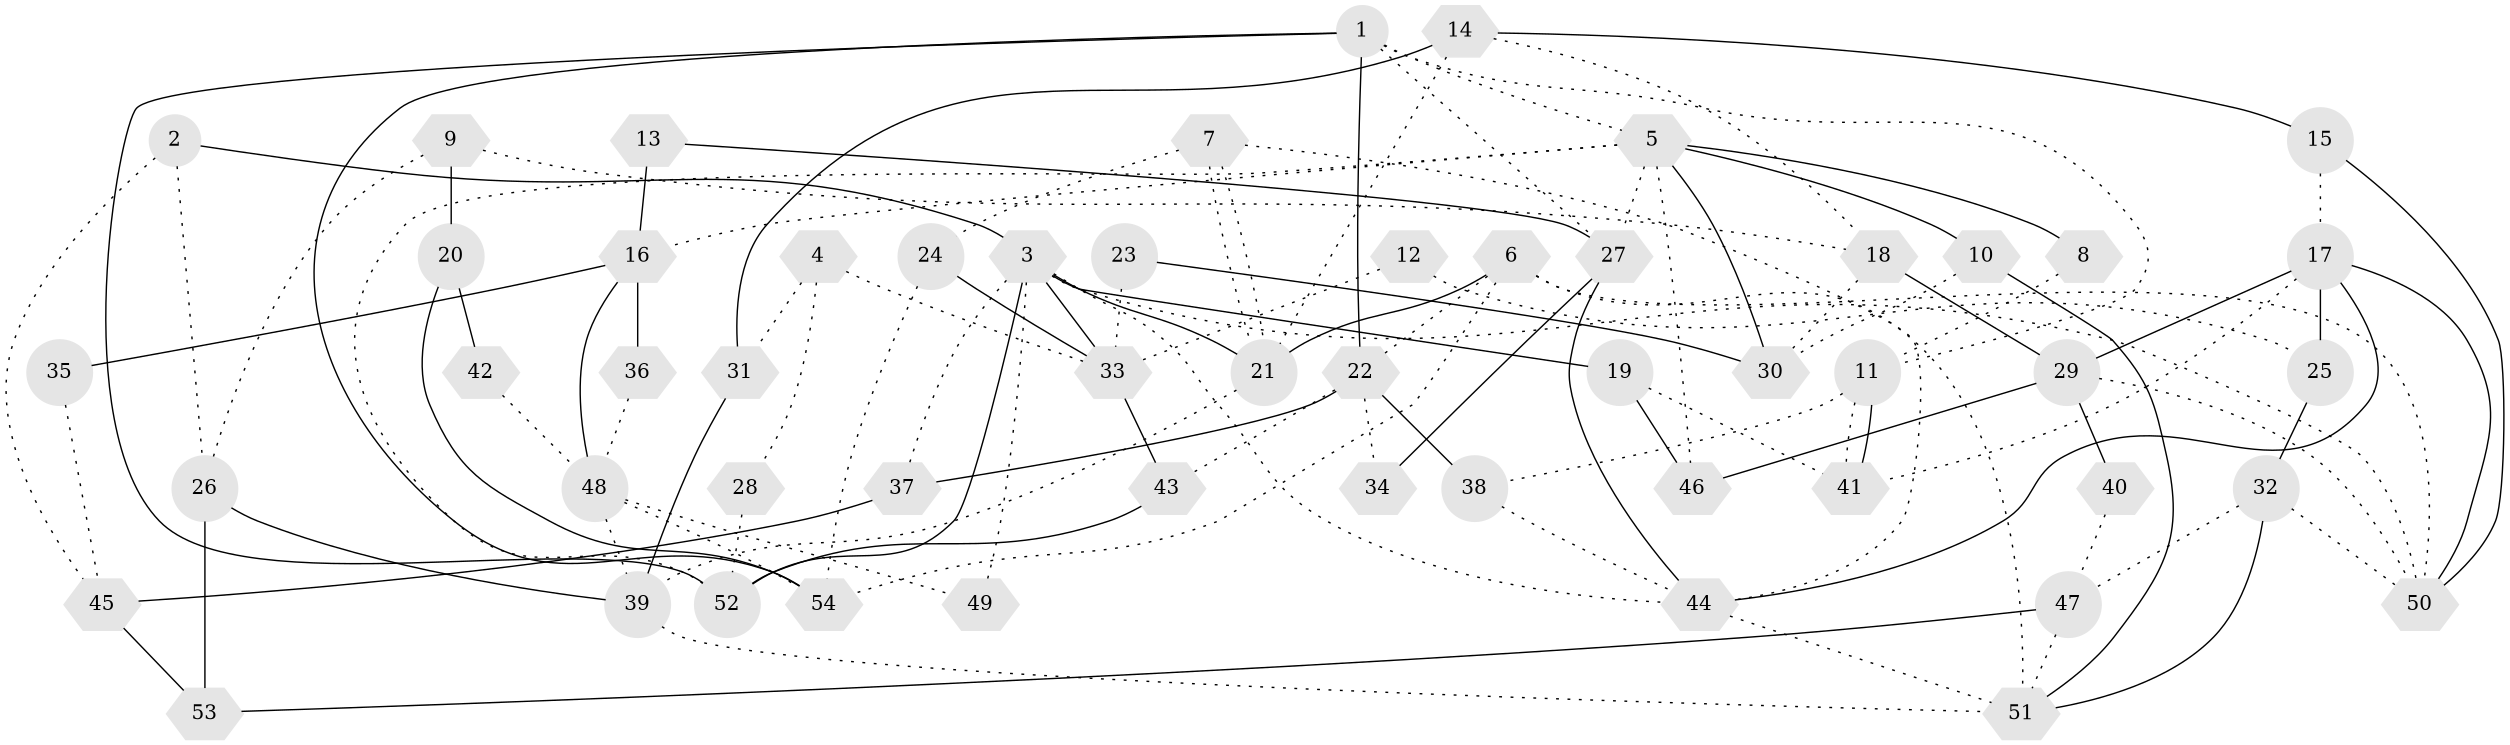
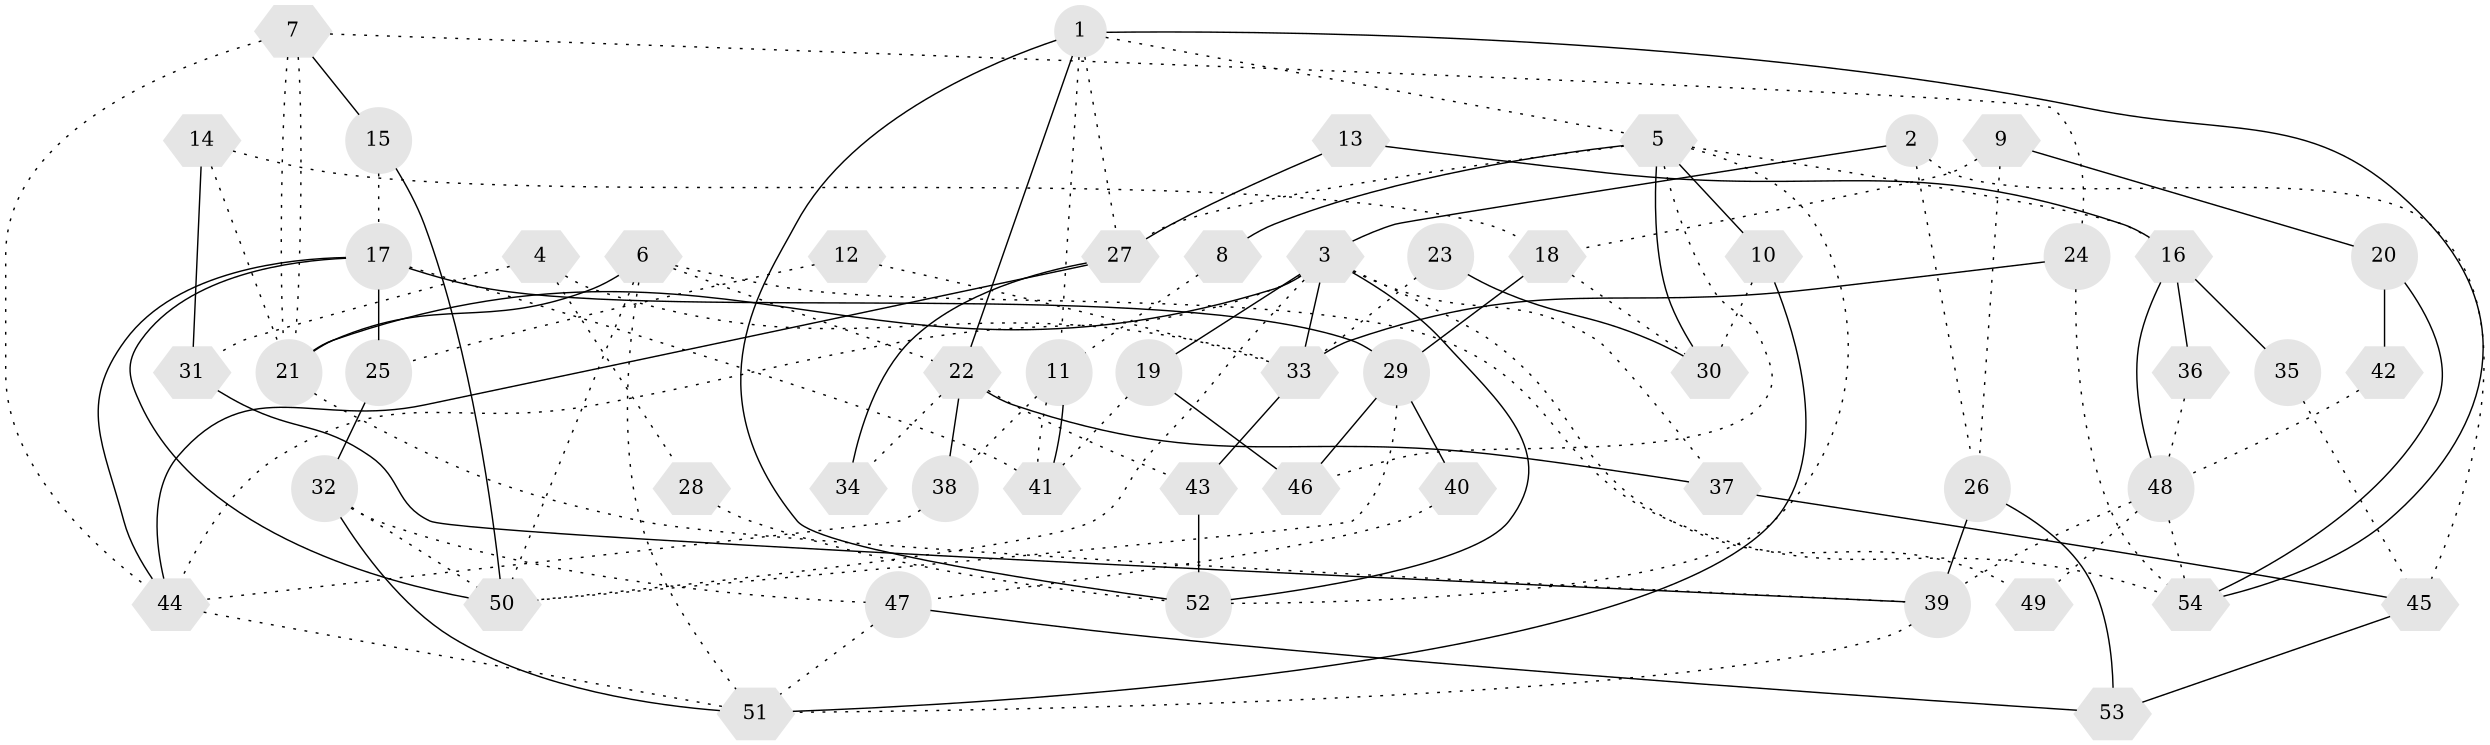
(1898, 56) -> (336, 86)
